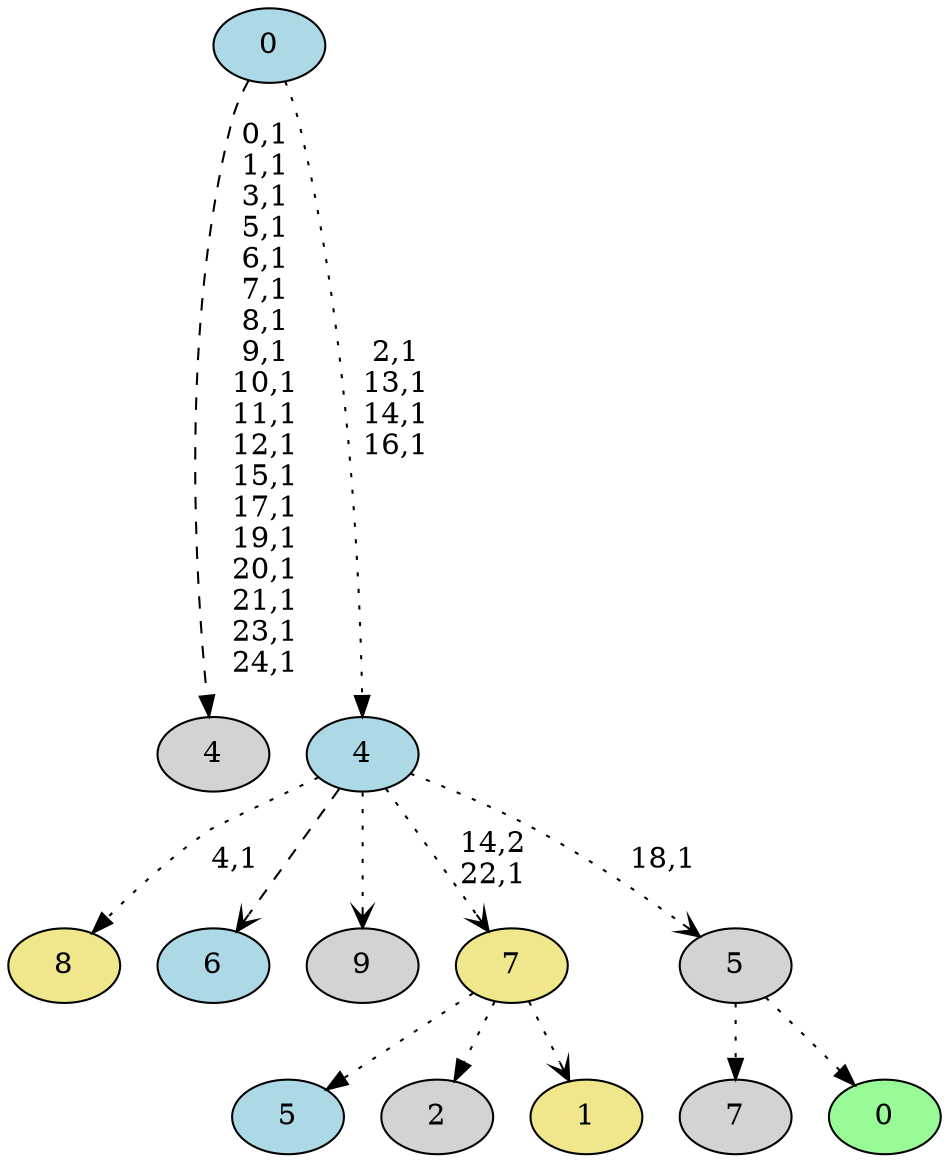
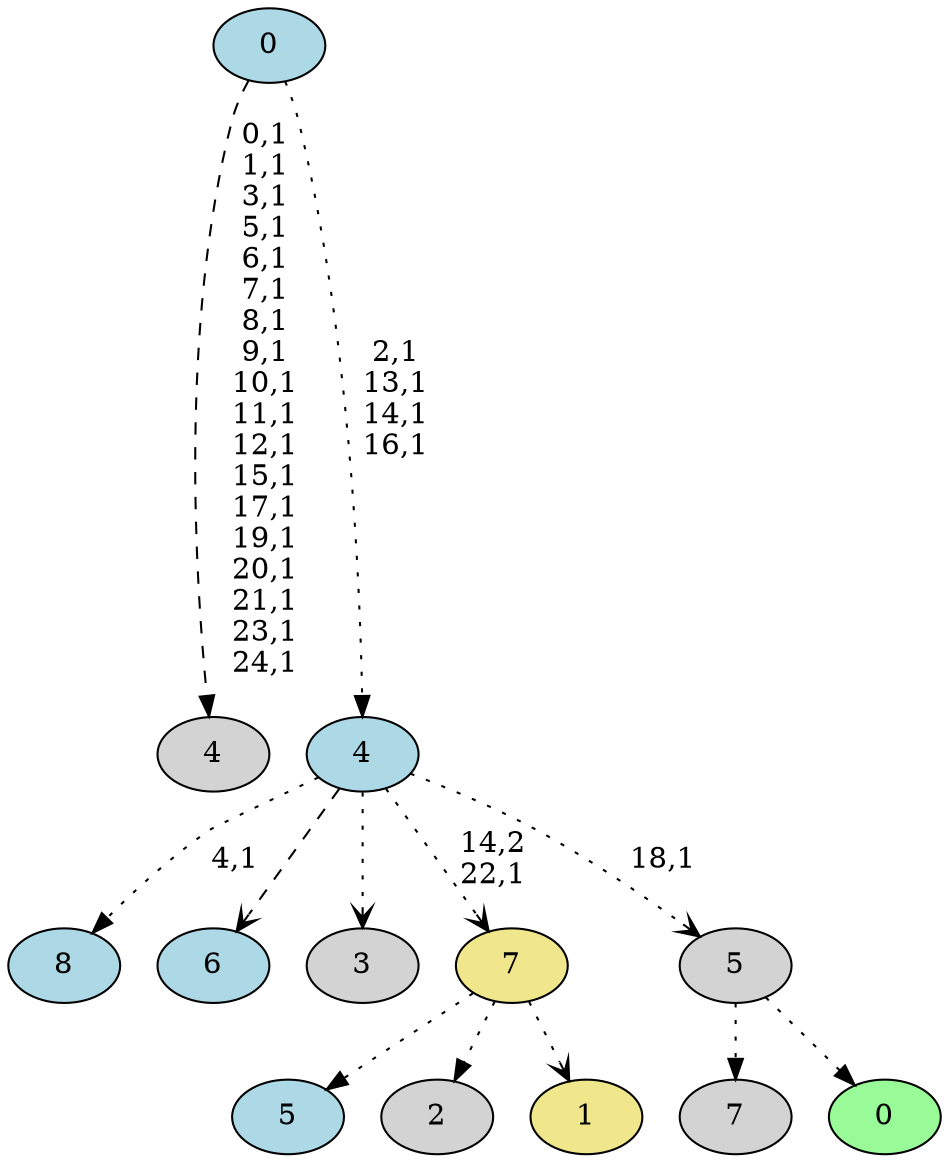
(64, 966) -> (64, 966)
(363, 966) -> (363, 966)
